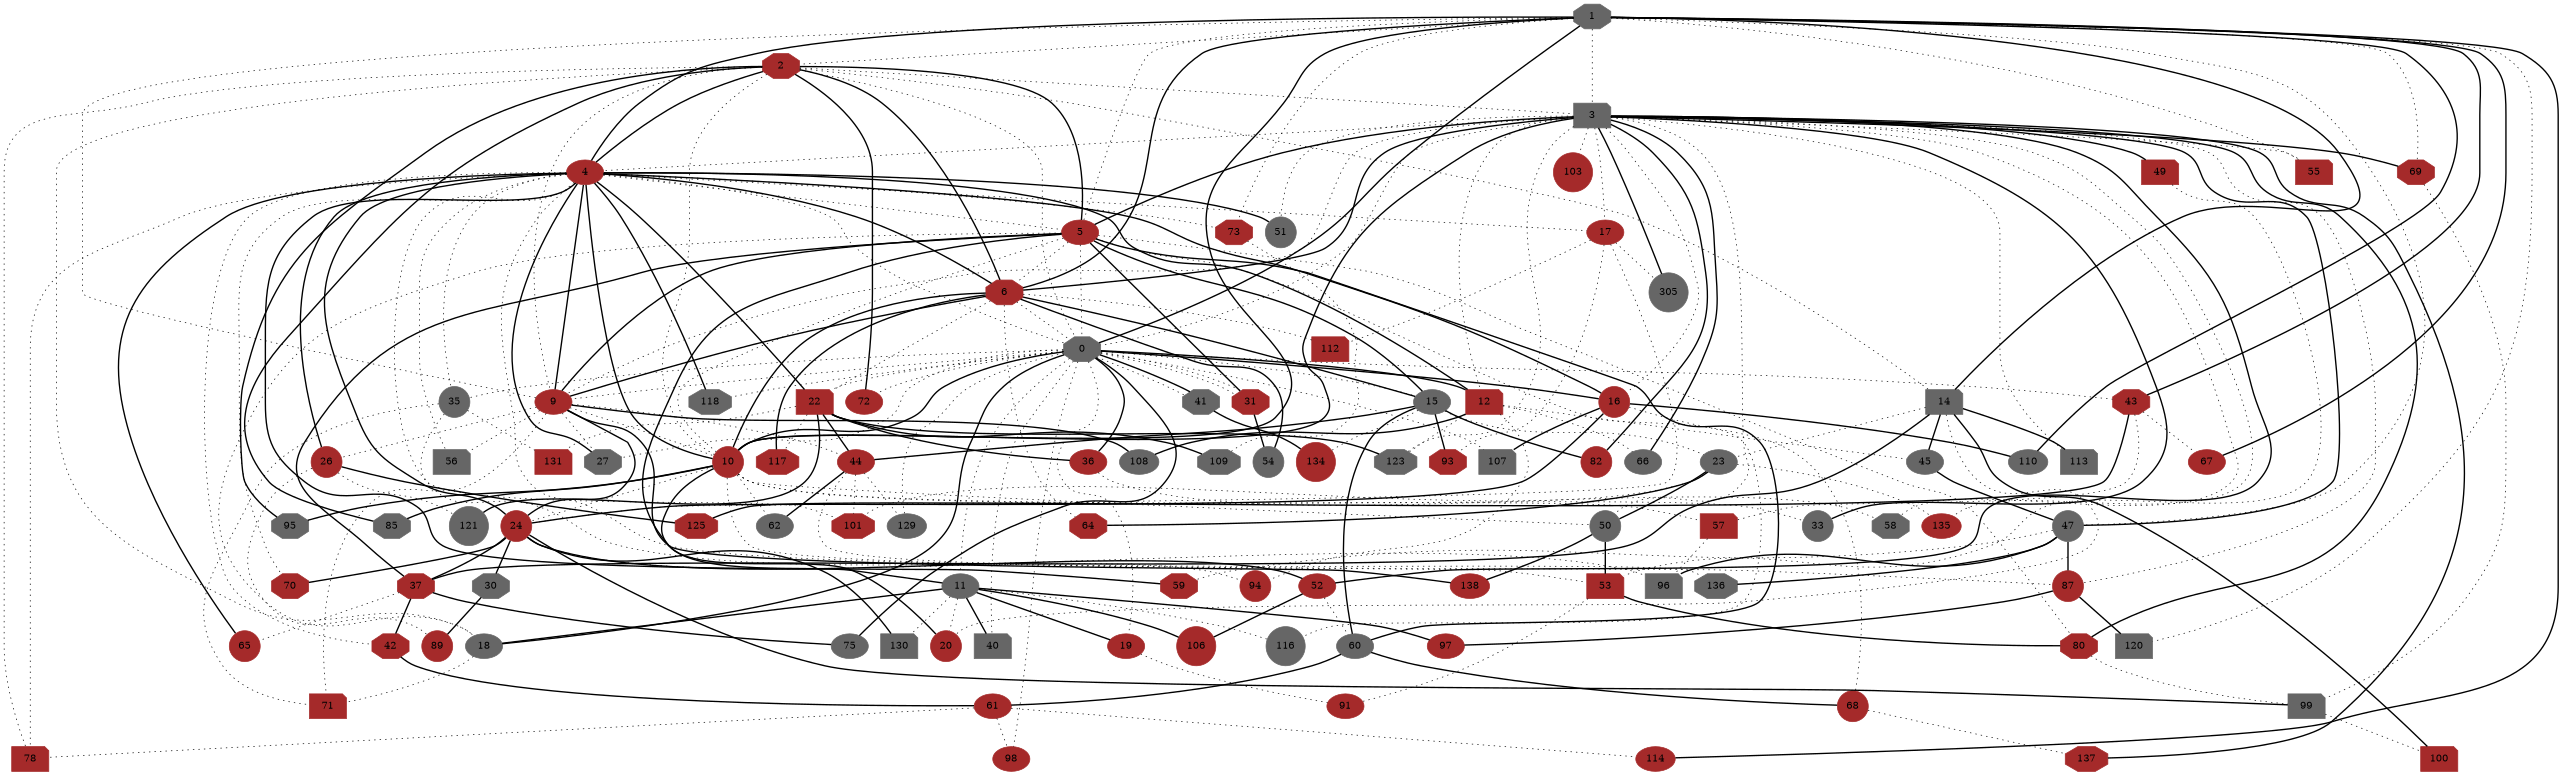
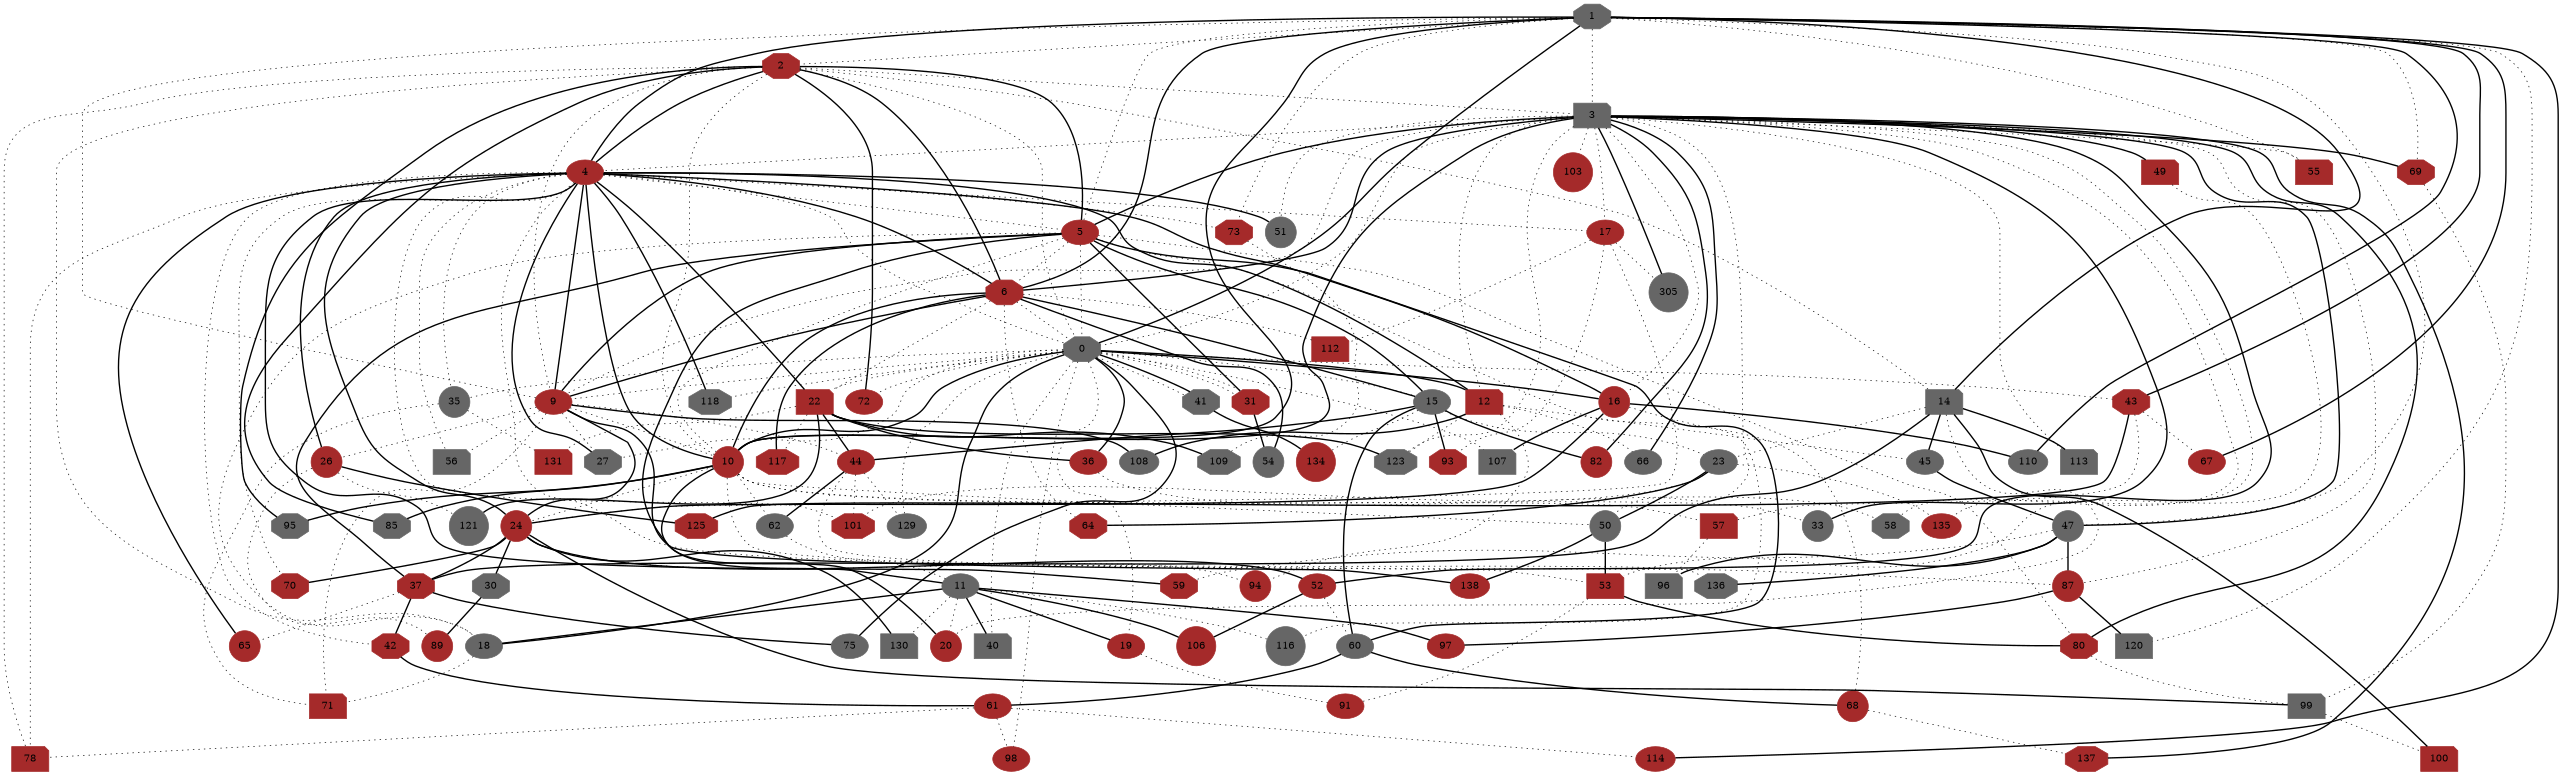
(987, 445) -> (865, 560)
(1187, 557) -> none
